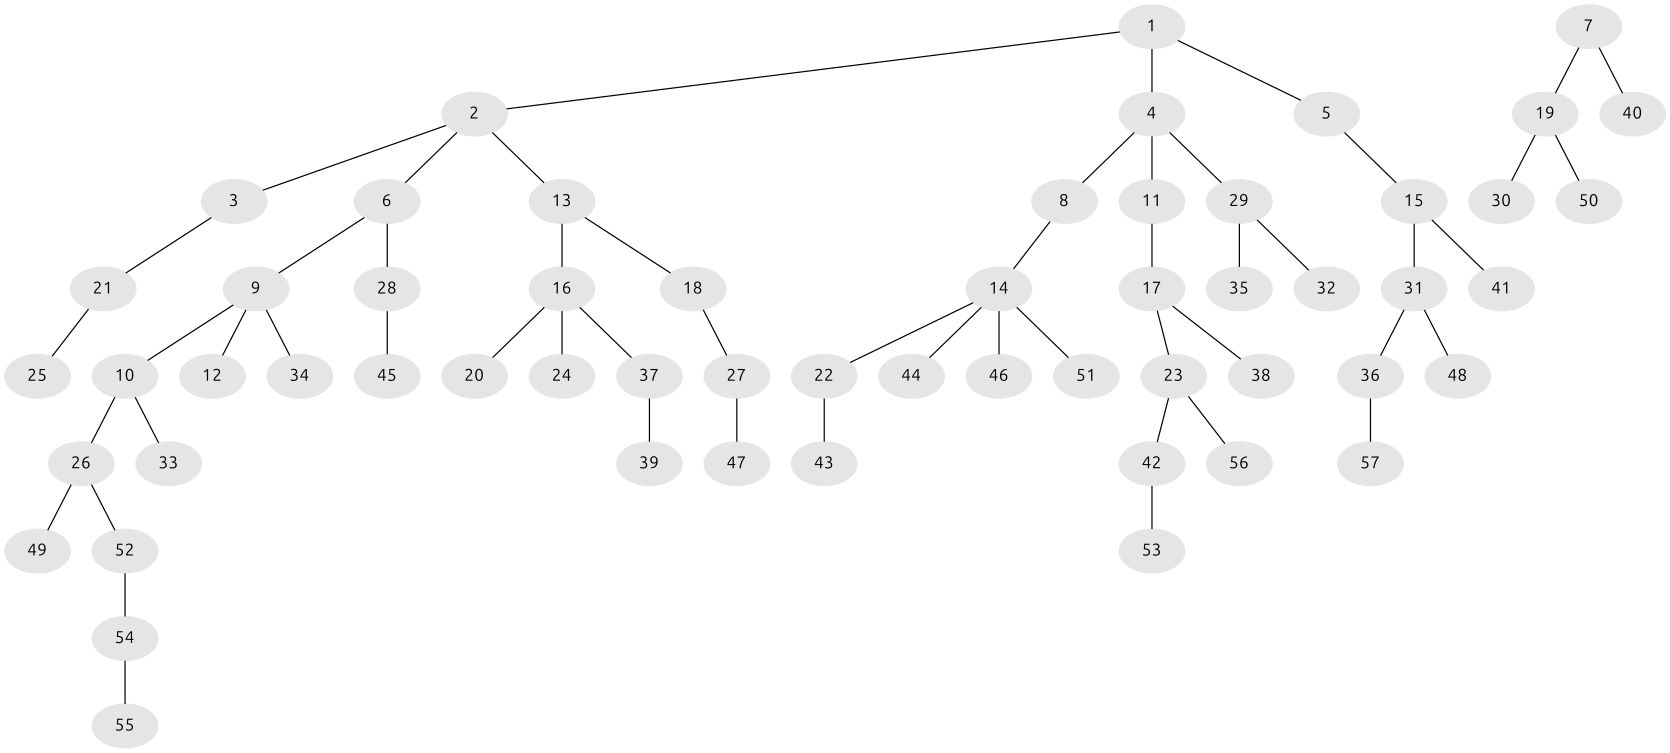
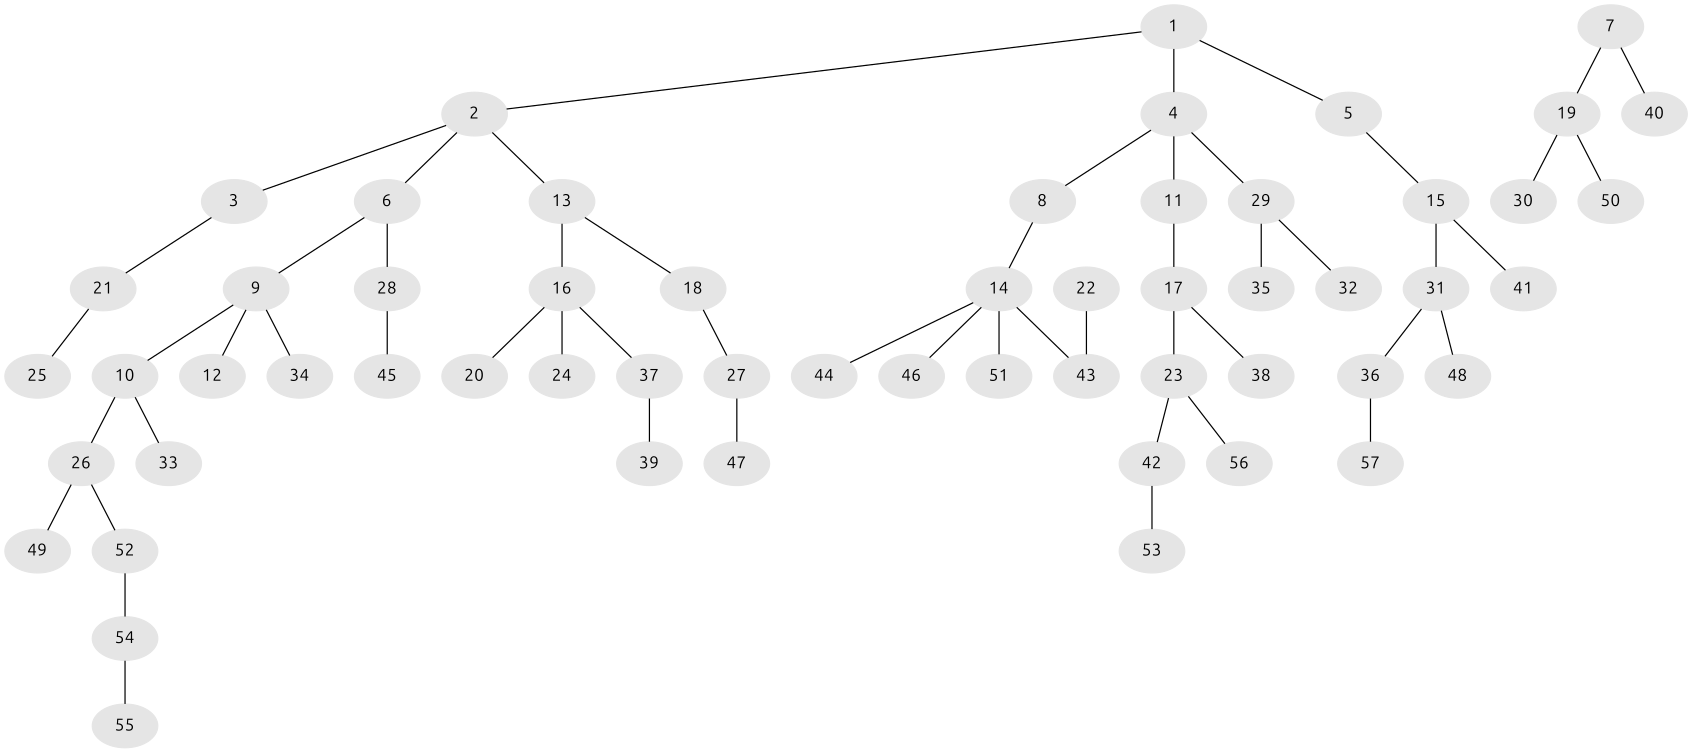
(912, 333) -> (1043, 332)
